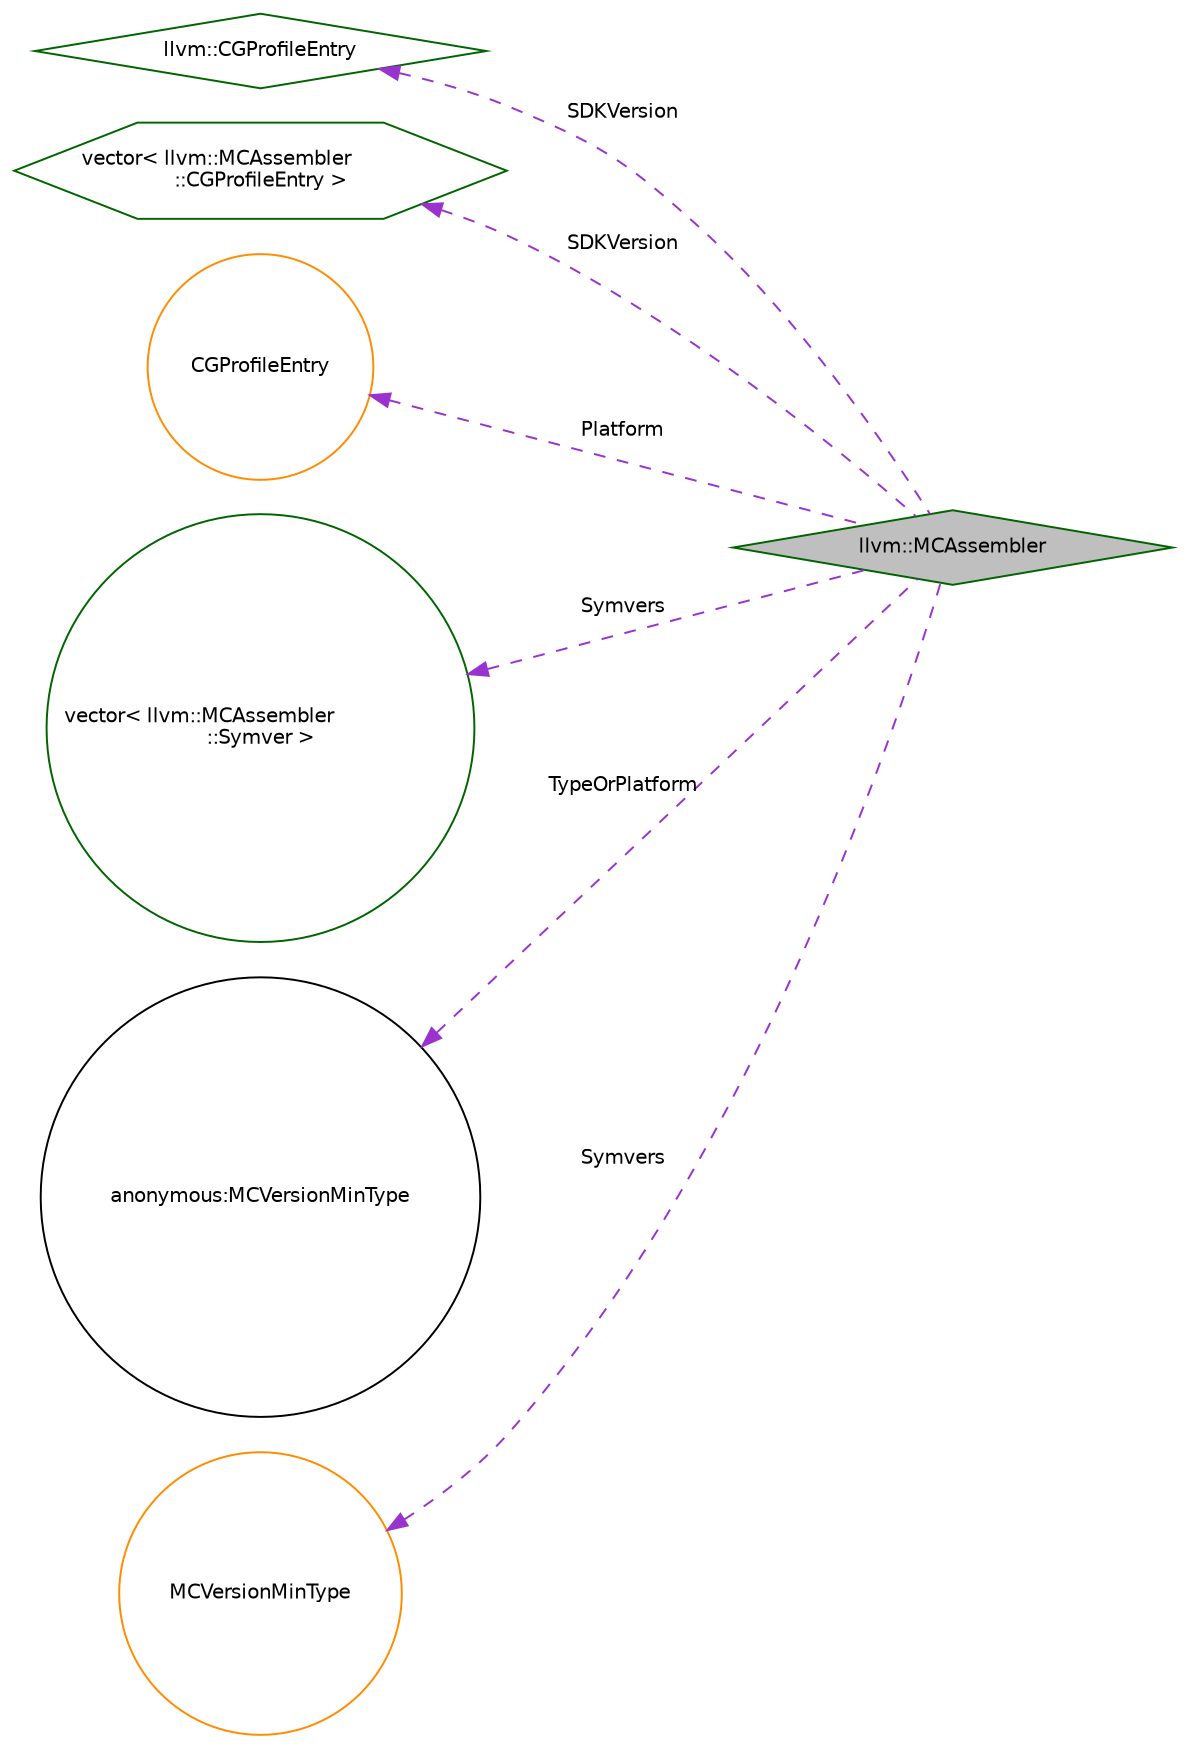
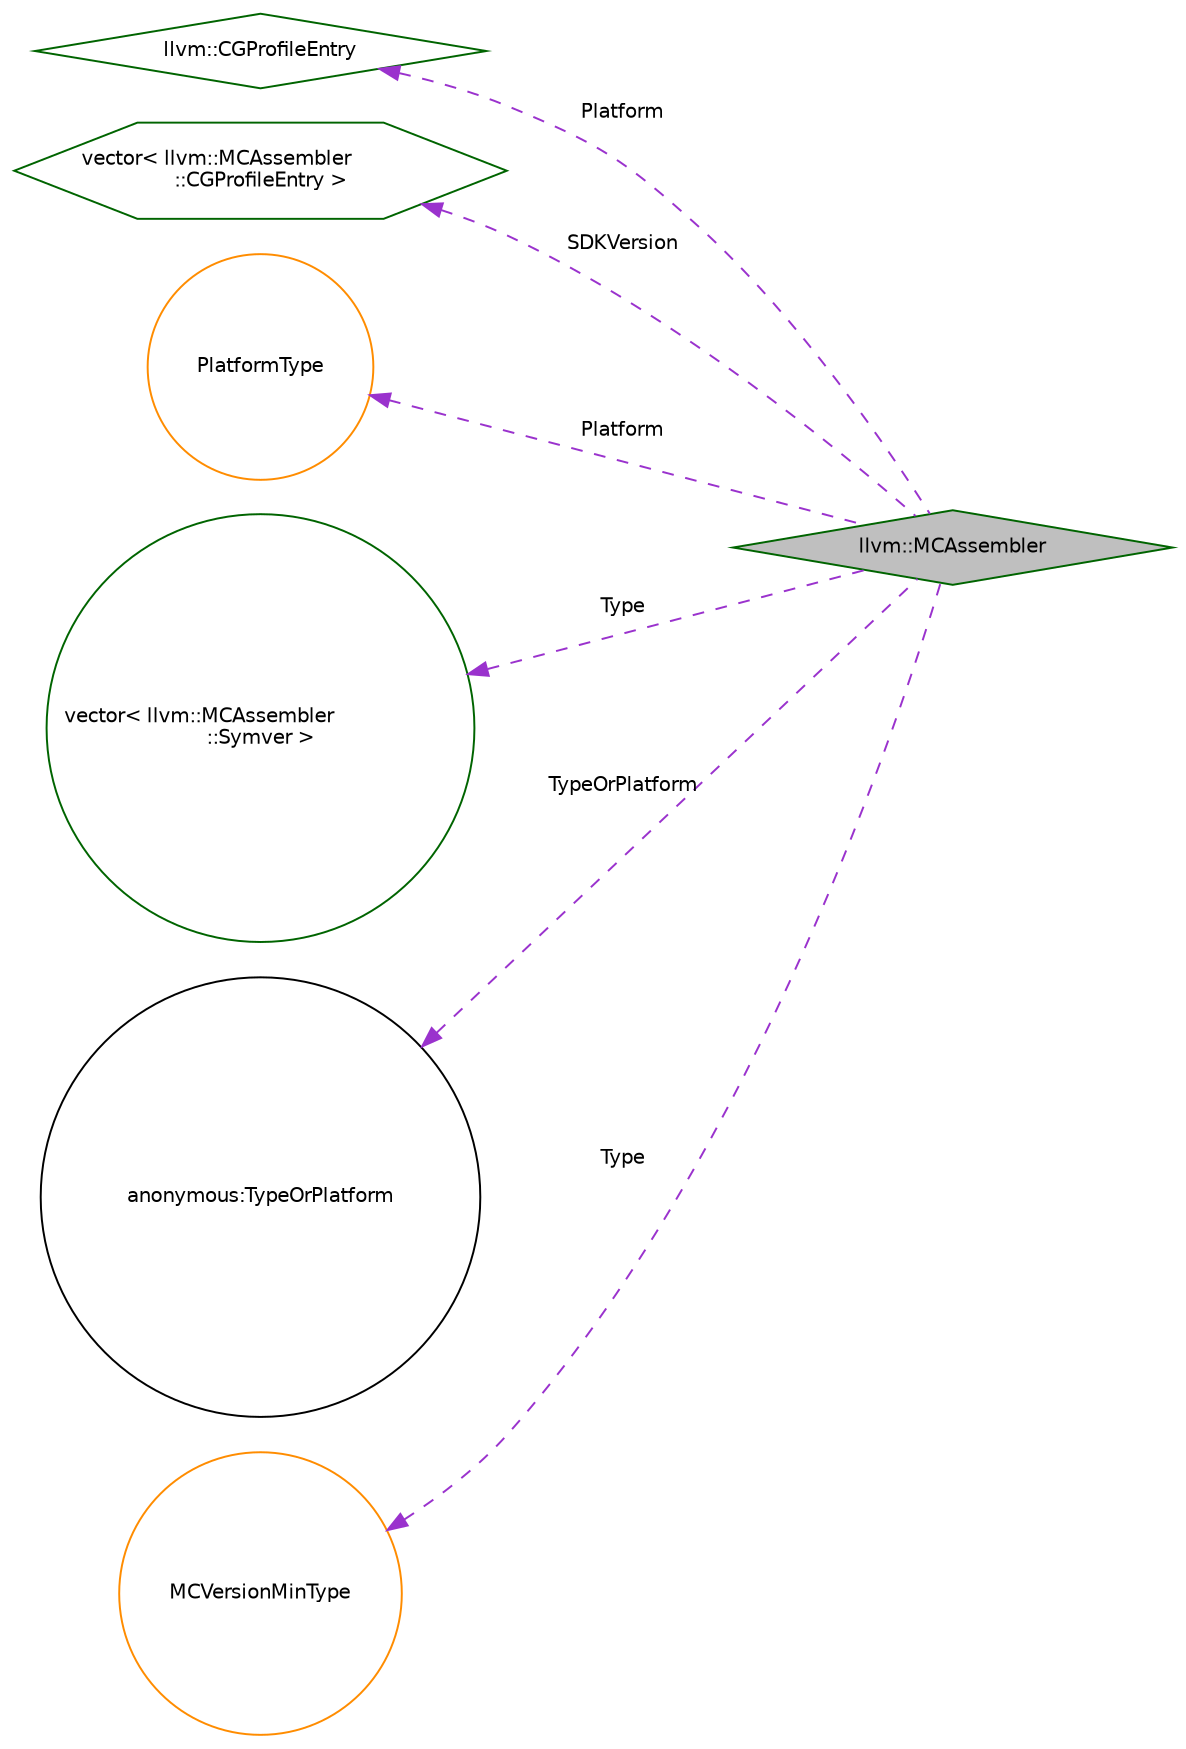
(620, 113) -> (620, 113)
(261, 367) -> (261, 367)
(620, 607) -> (620, 607)
(620, 1159) -> (620, 1159)
(261, 1197) -> (261, 1197)
